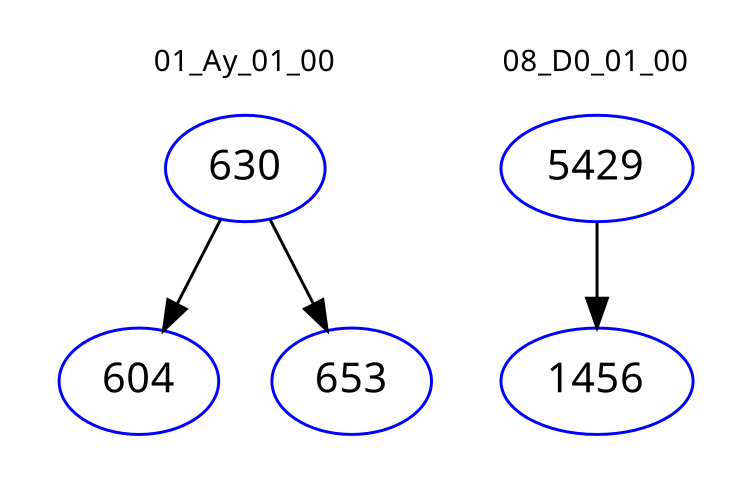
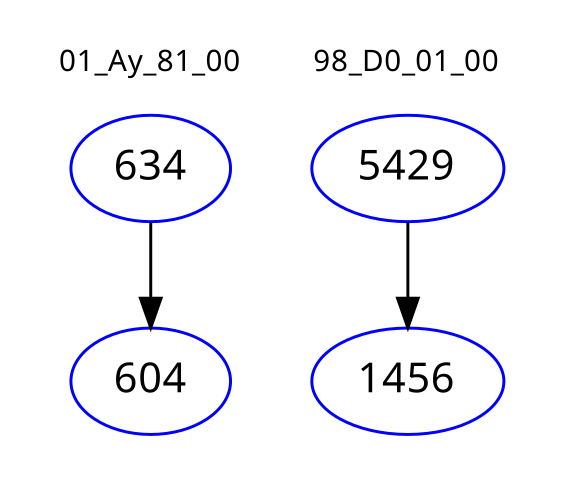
(245, 64) -> (151, 64)
(597, 64) -> (408, 64)
(245, 168) -> (151, 168)
(352, 381) -> none
